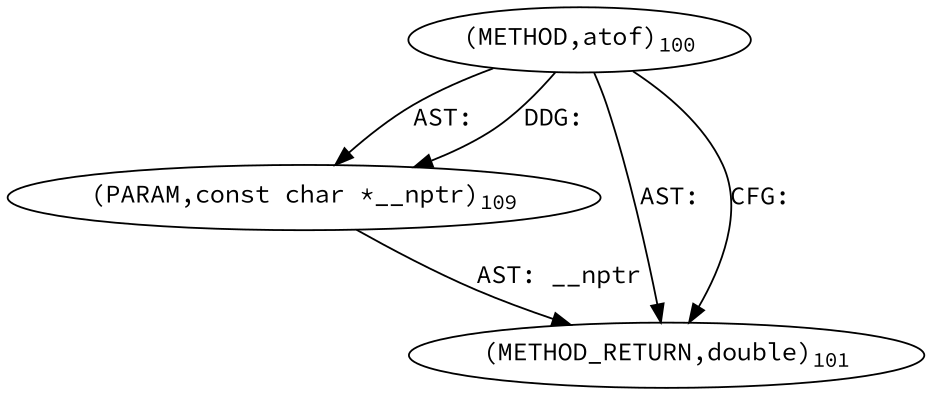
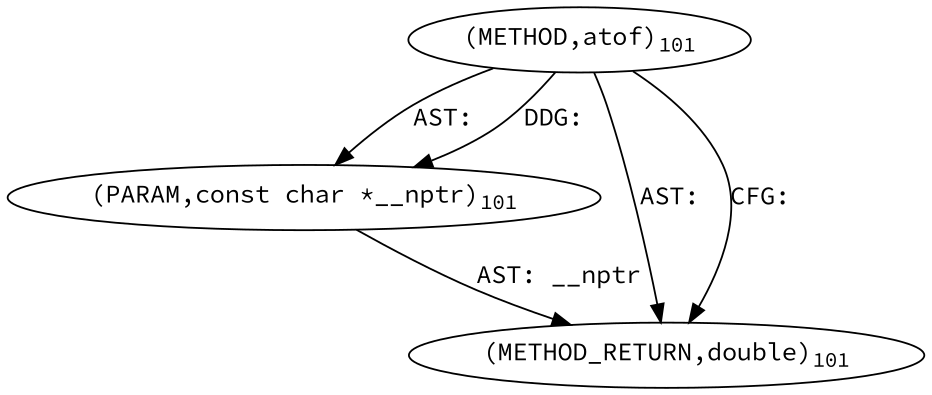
(677, 37) -> (677, 37)
(499, 195) -> (499, 195)
